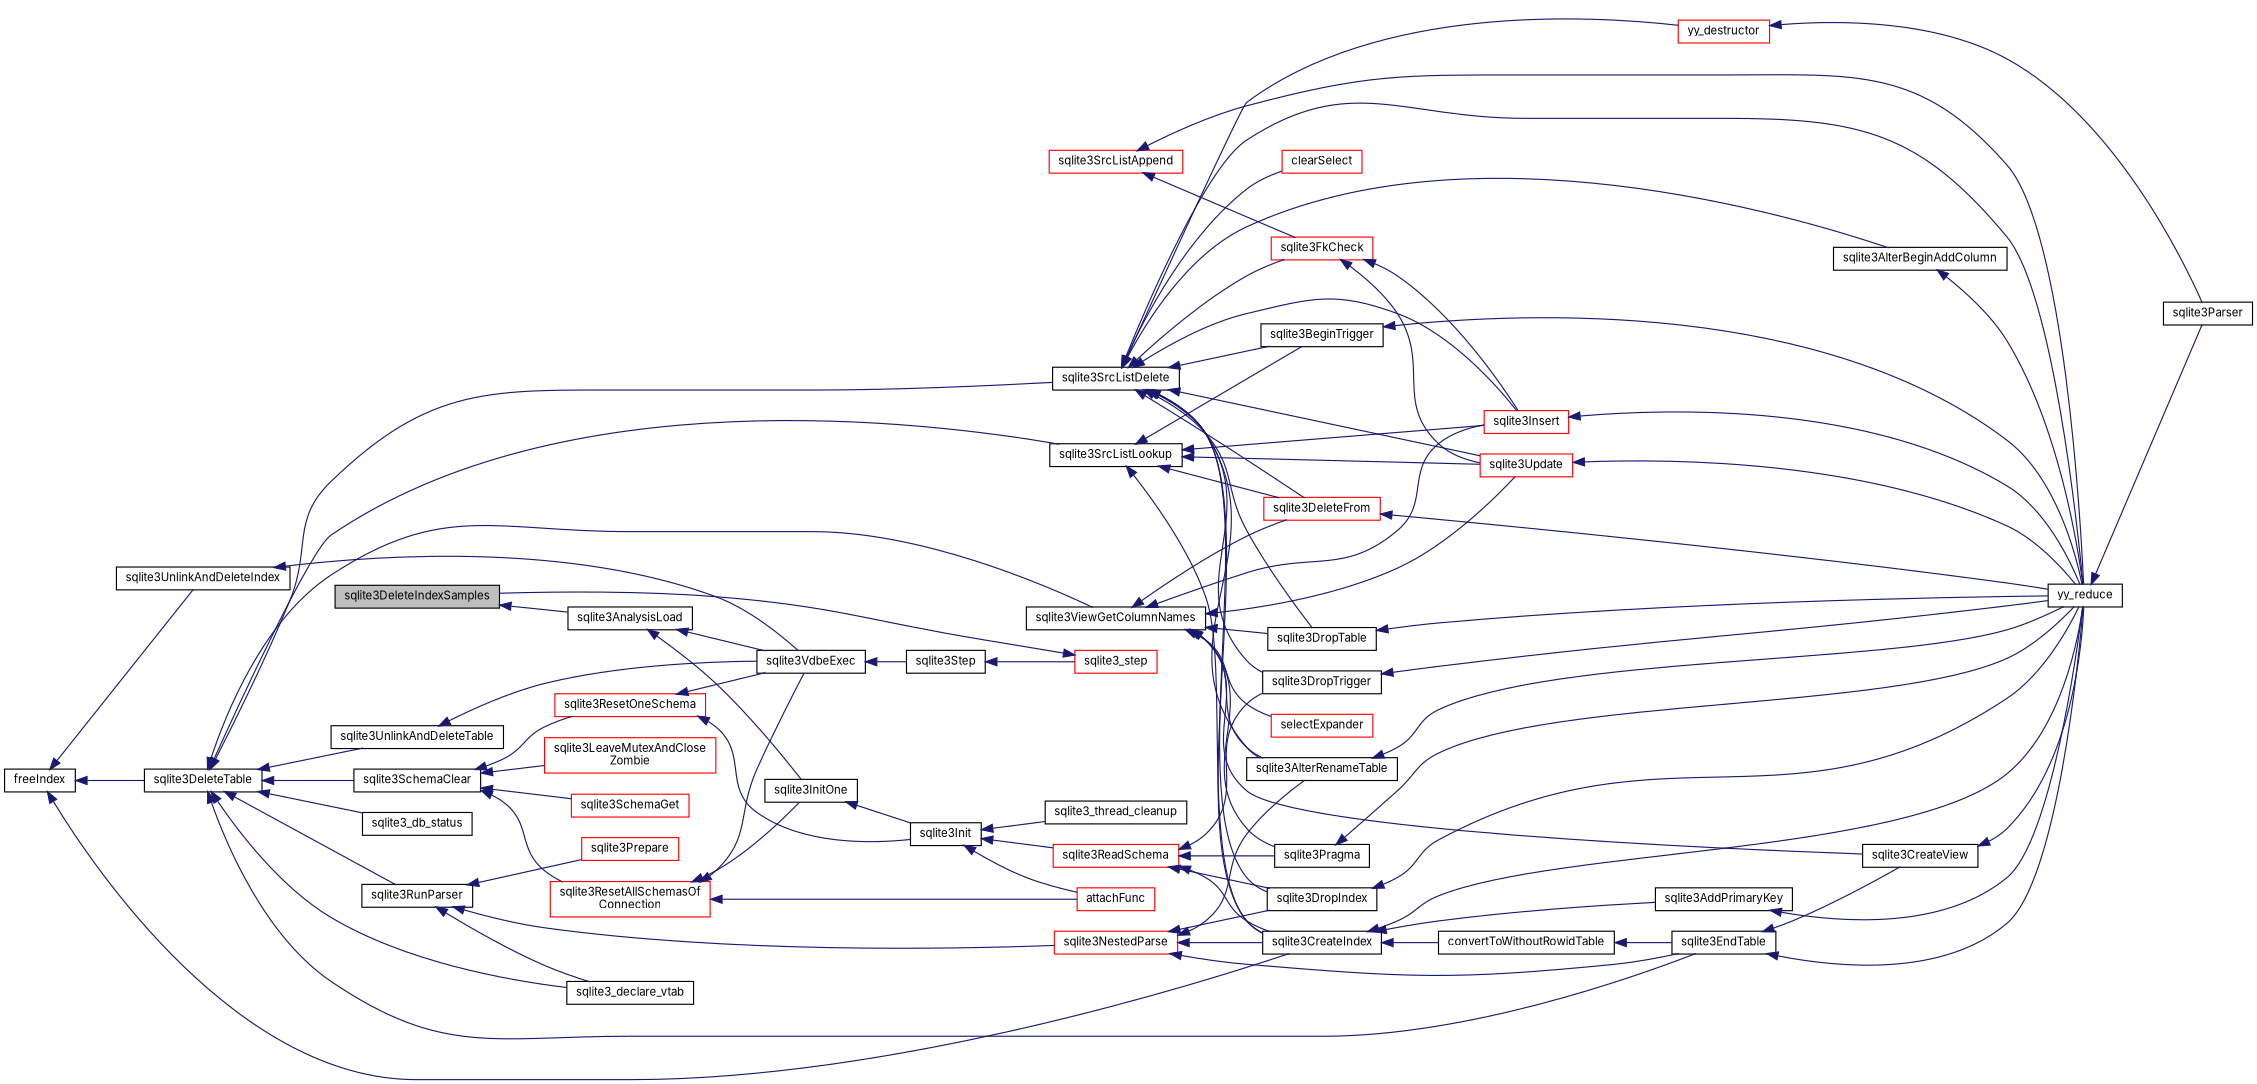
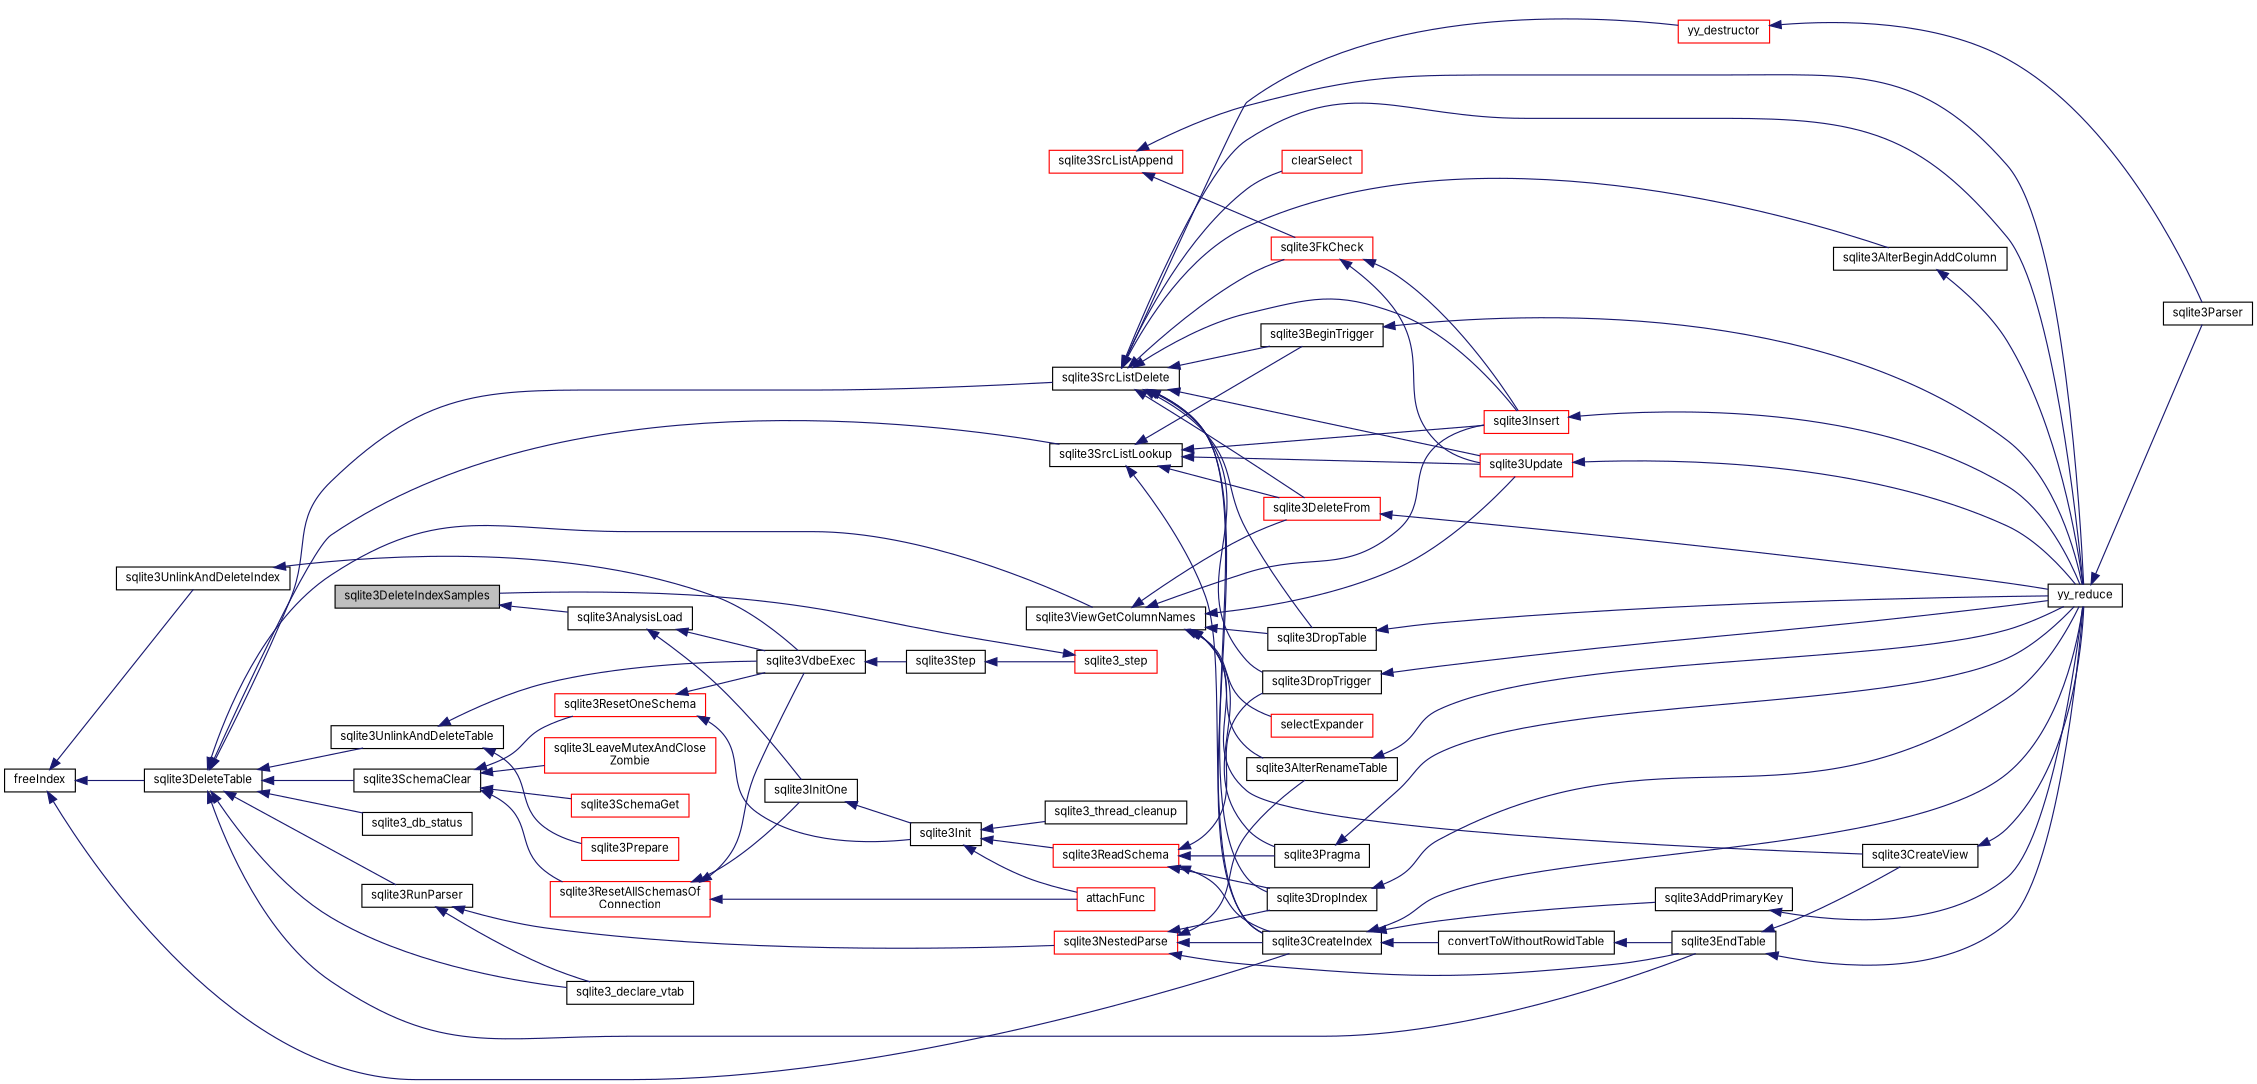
(1225, 570) -> none
(530, 871) -> (529, 807)
